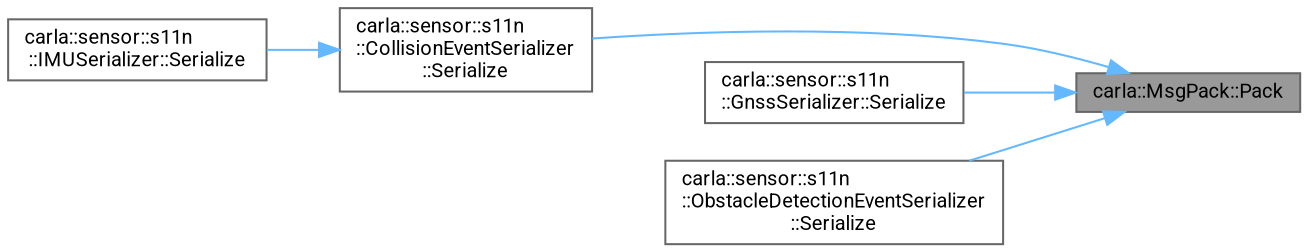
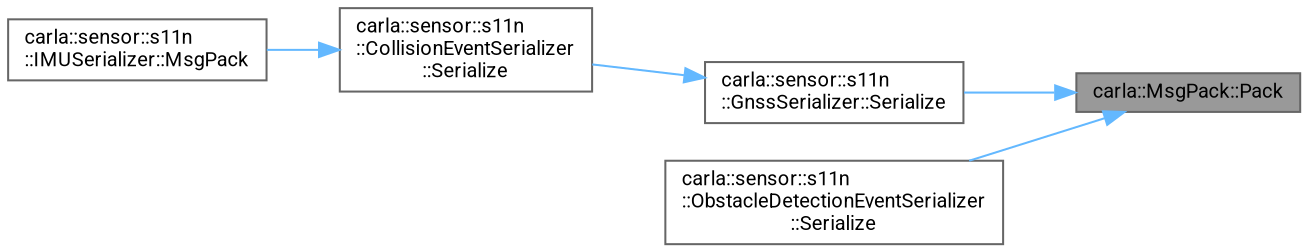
(852, 32) -> (638, 70)
(137, 50) -> (137, 50)
